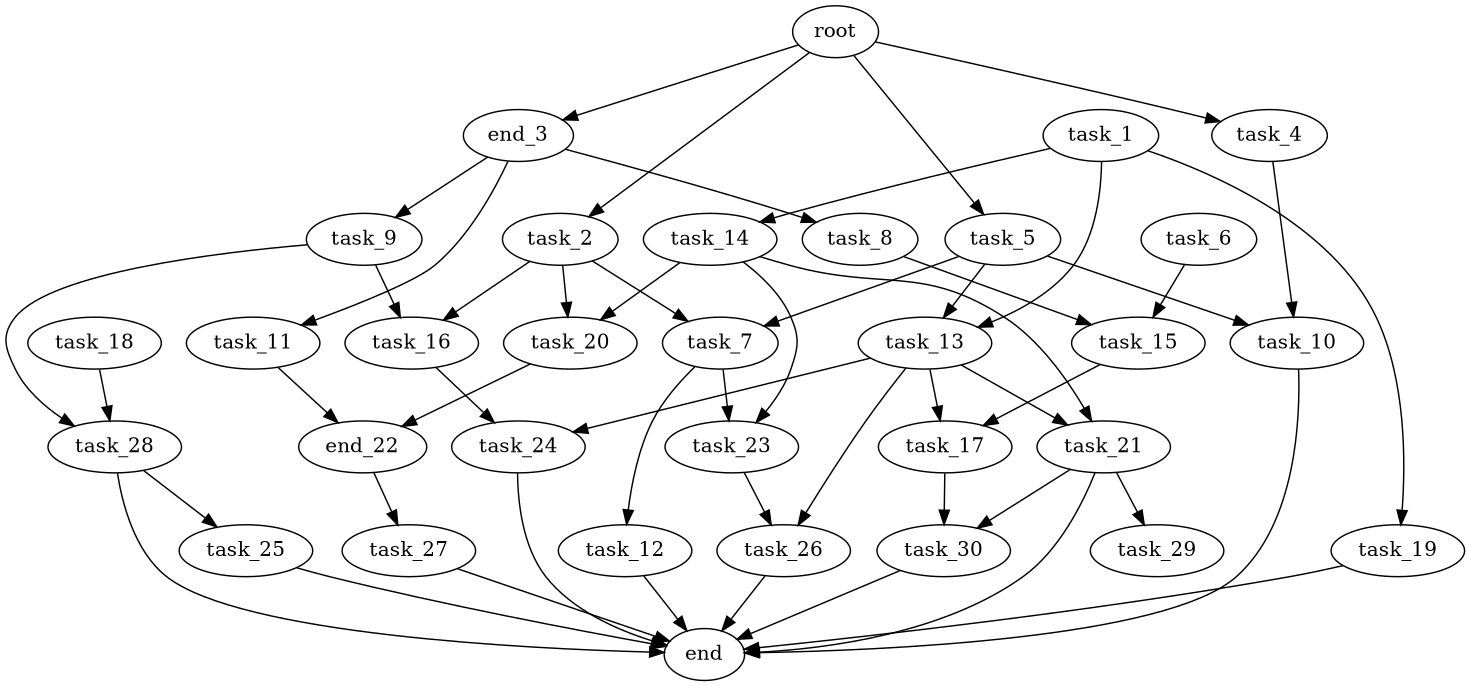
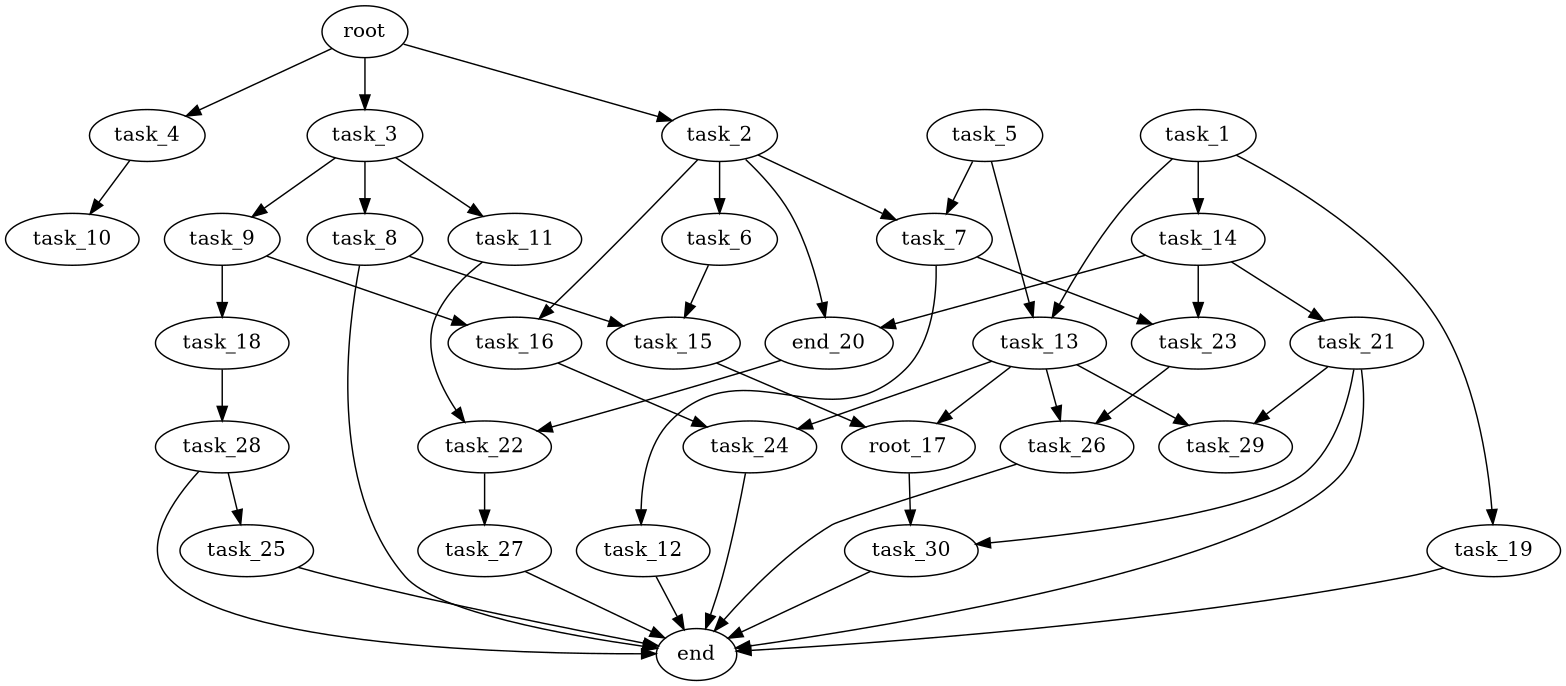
(914, 129) -> none
(518, 136) -> (365, 136)
none -> (720, 180)
(96, 278) -> (222, 284)
(1141, 288) -> none
(570, 343) -> (829, 343)
(1008, 391) -> (1124, 390)
(363, 447) -> (485, 447)
(945, 447) -> (908, 447)
(1113, 622) -> (384, 546)
